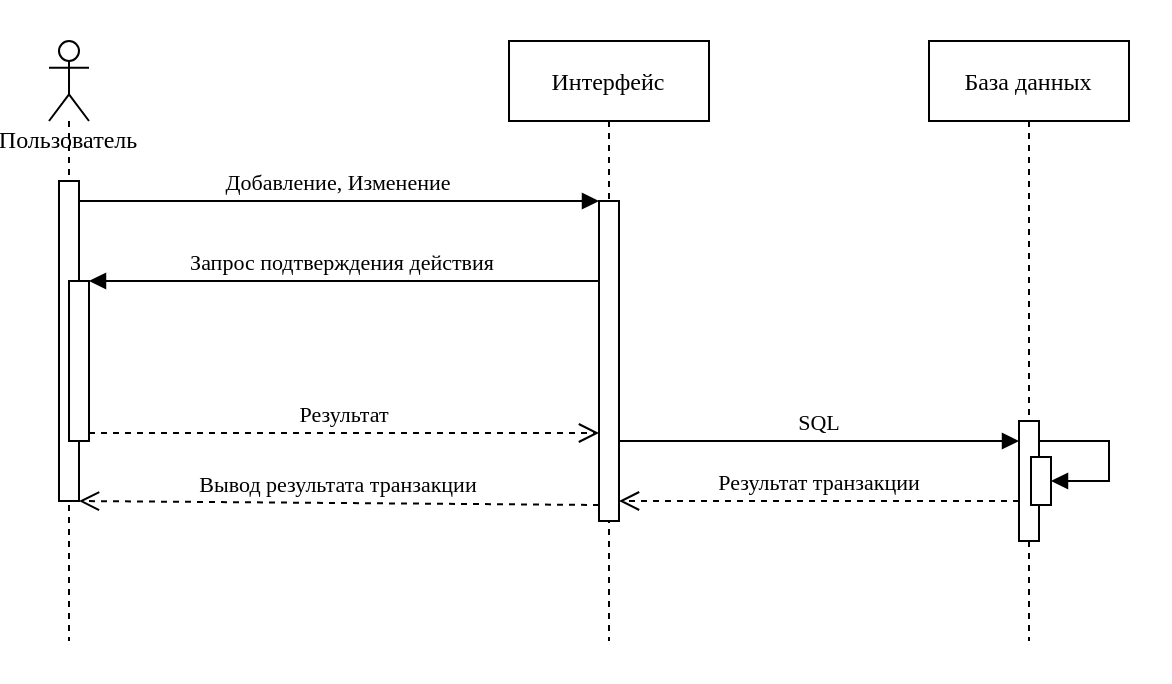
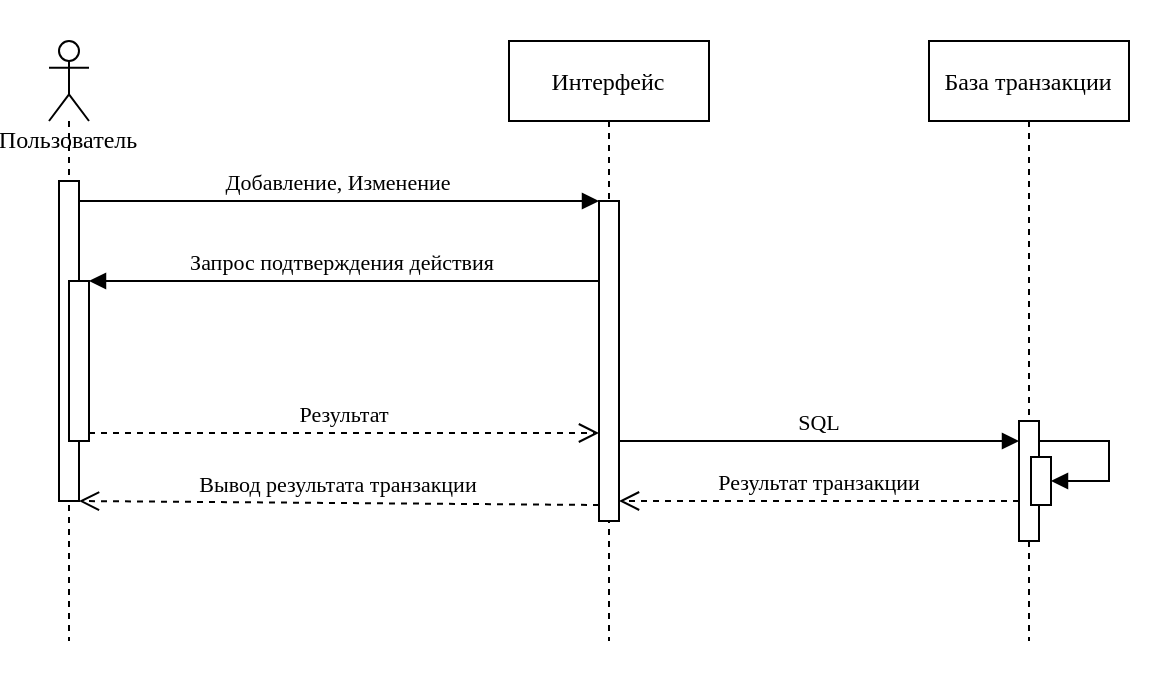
(1028, 82) -> (1028, 82)
